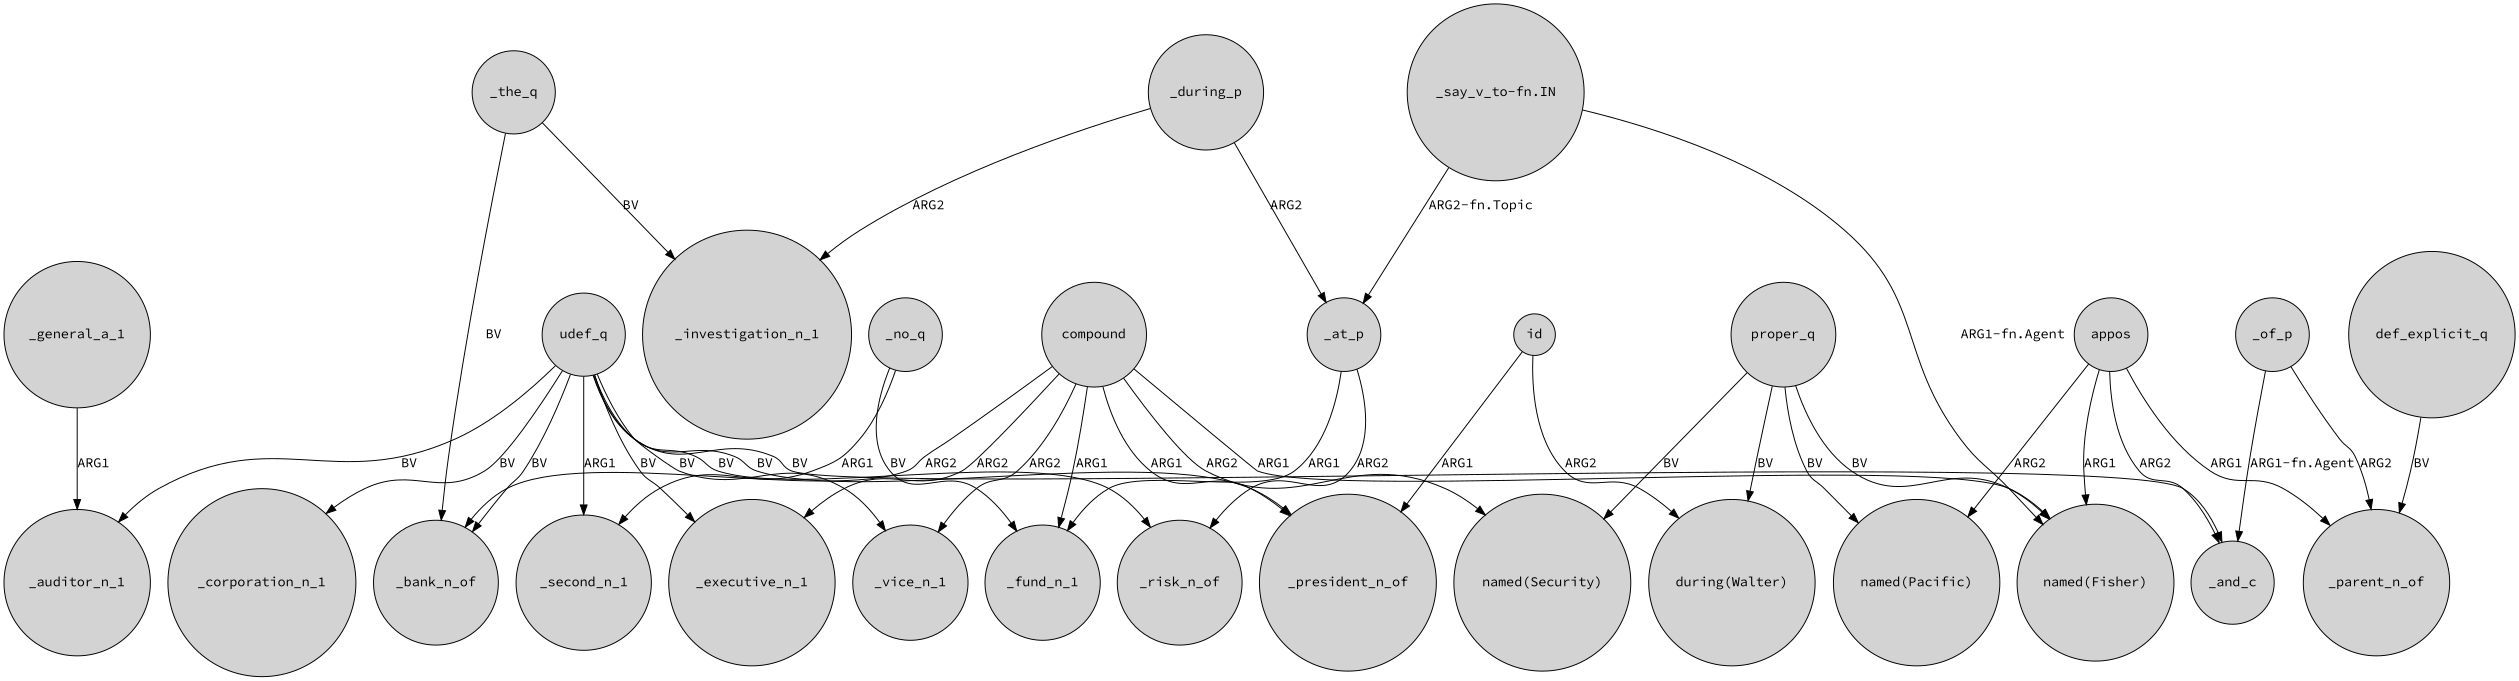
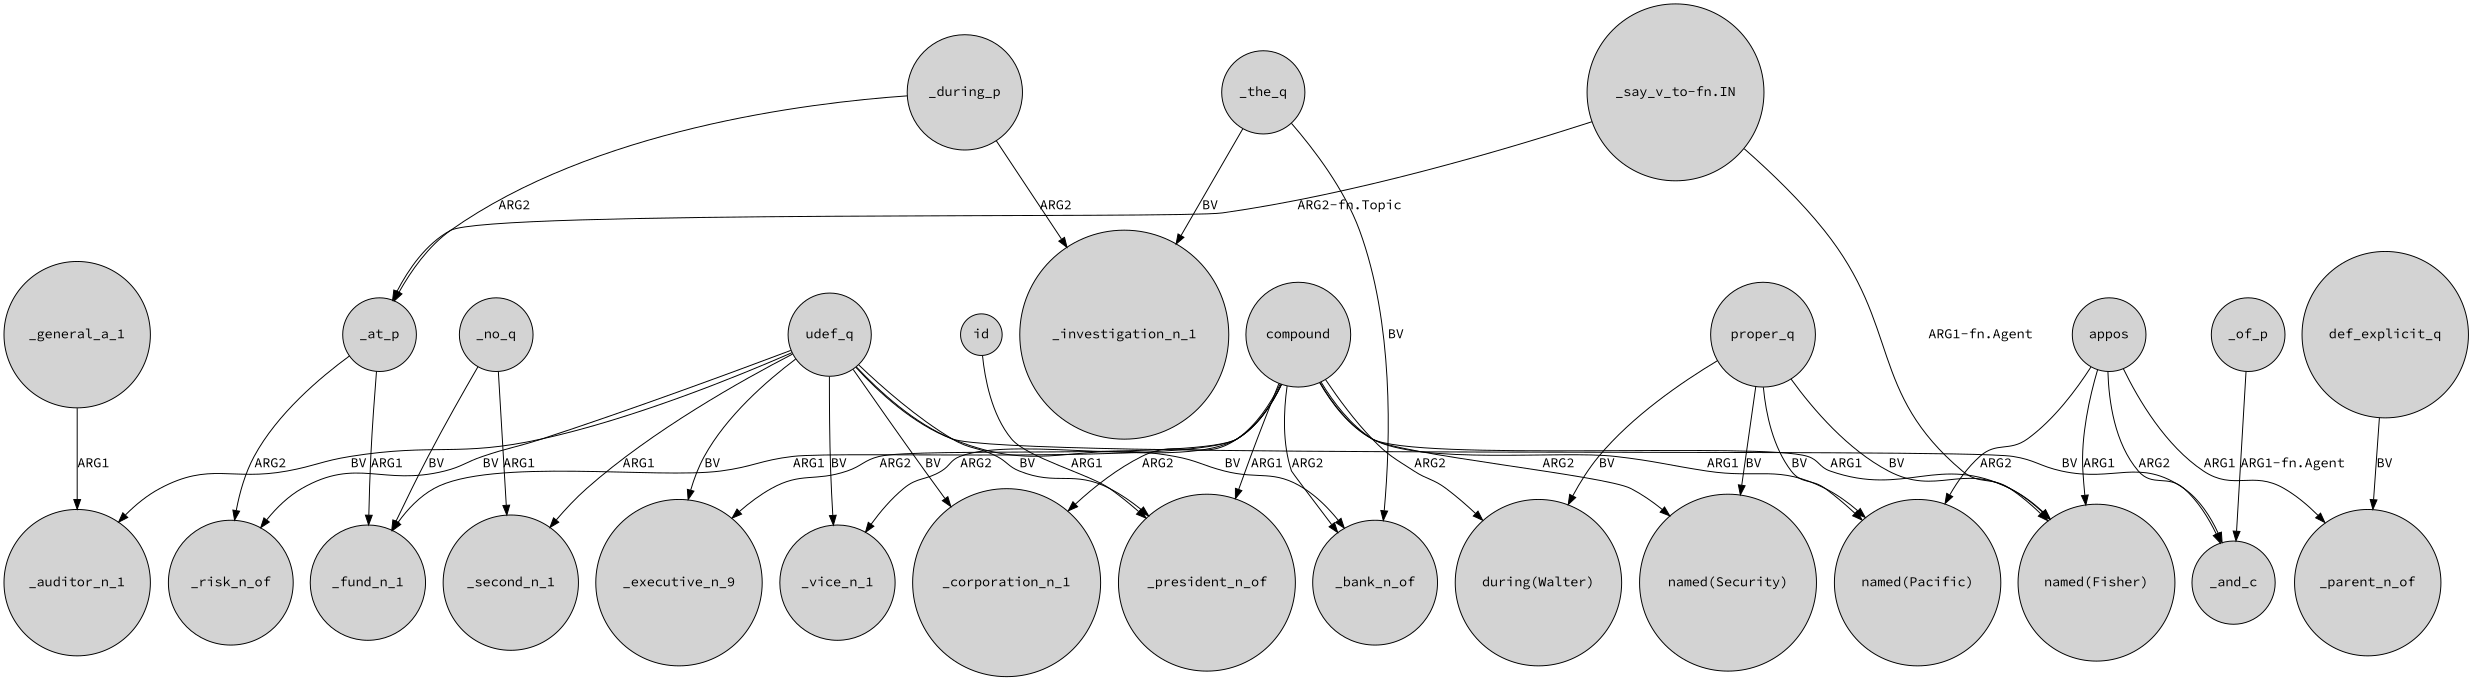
(2334, 432) -> none
none -> (1638, 459)
none -> (1136, 460)
(1559, 465) -> (1396, 459)
(752, 583) -> (679, 583)
